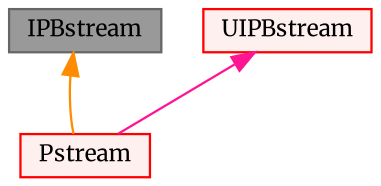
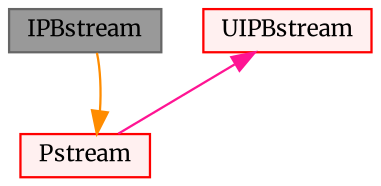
(70, 105) -> (100, 82)
